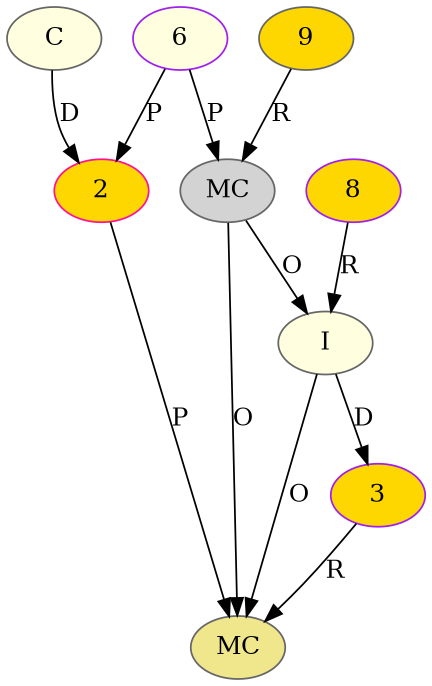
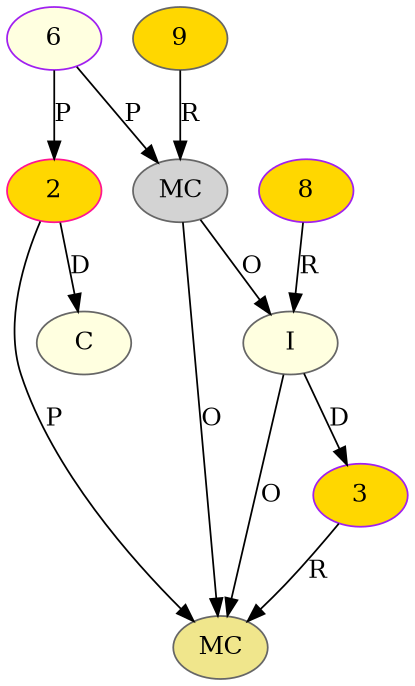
(55, 110) -> (67, 258)
